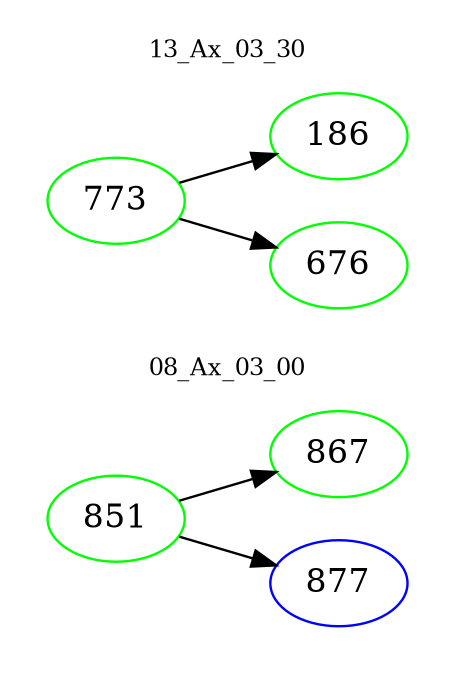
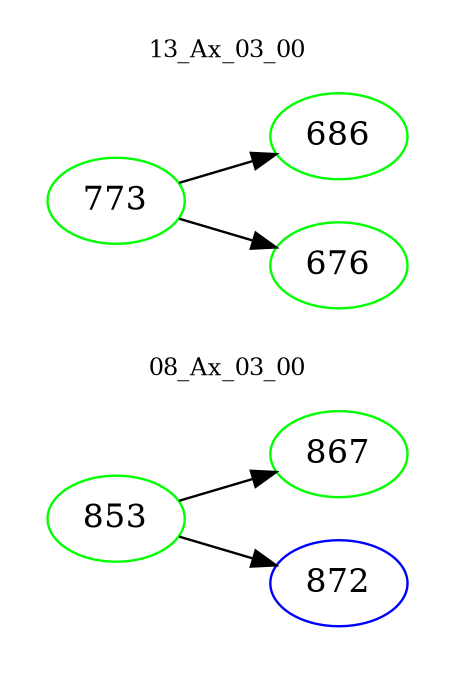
(228, 51) -> (228, 51)
(339, 136) -> (339, 136)
(116, 519) -> (116, 519)
(339, 583) -> (339, 583)
